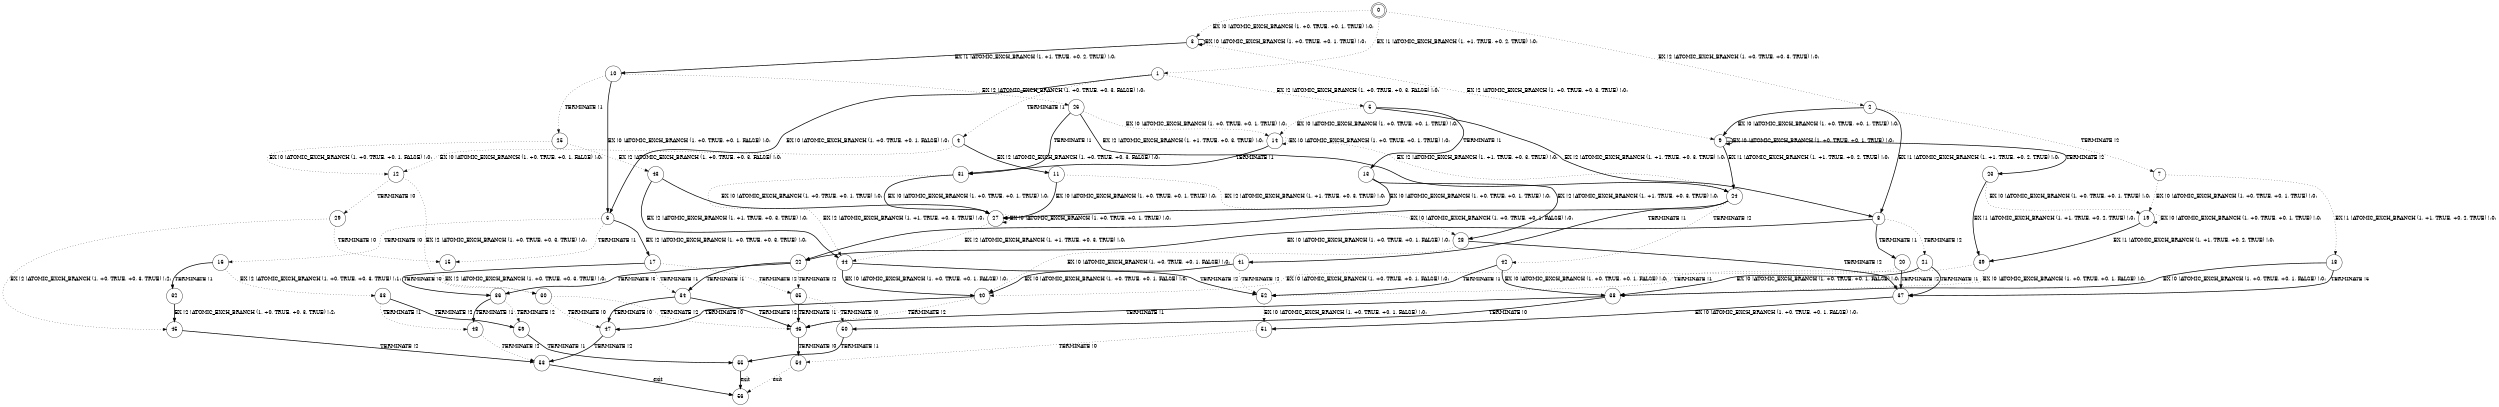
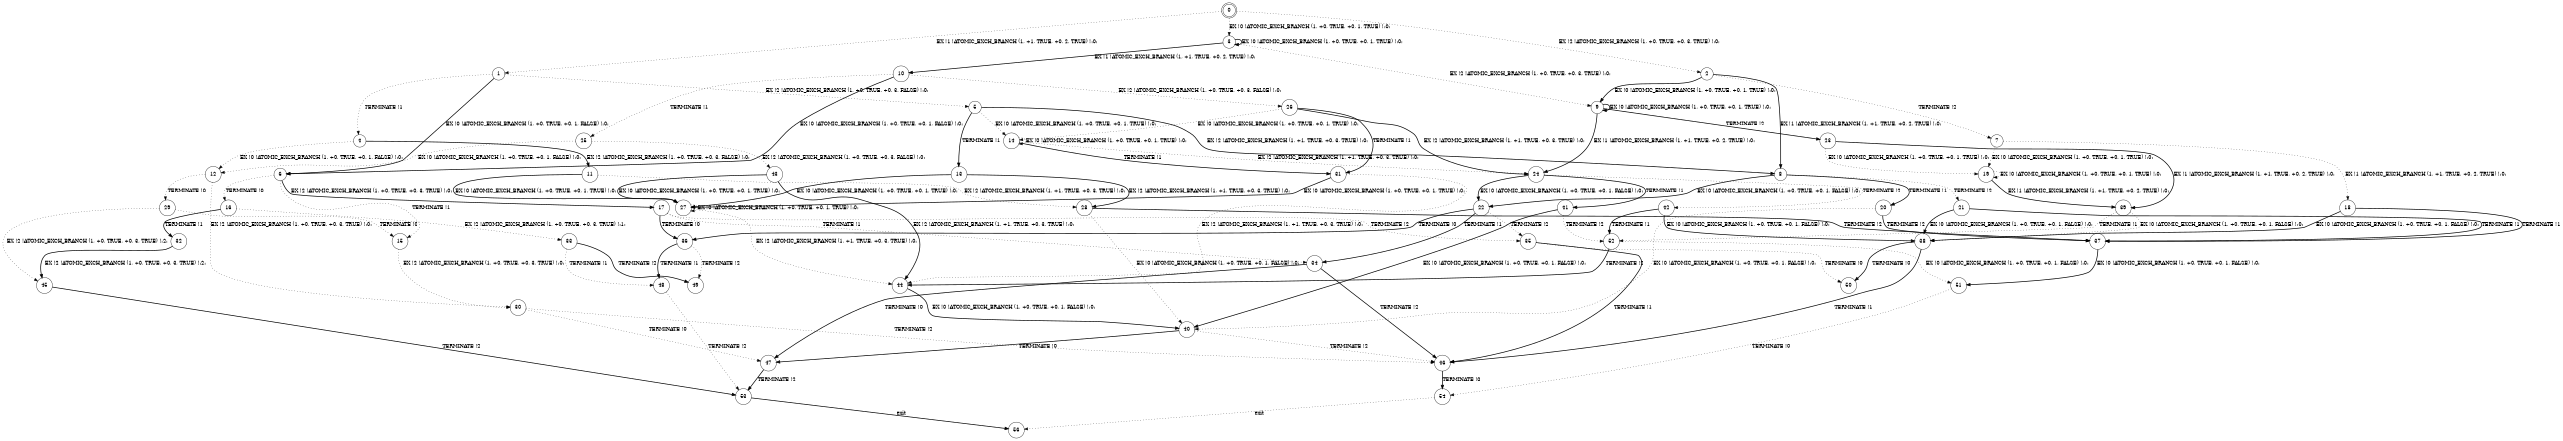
(1044, 271) -> (1266, 281)
(2350, 279) -> (2541, 225)
(521, 330) -> (696, 285)
(740, 363) -> none
